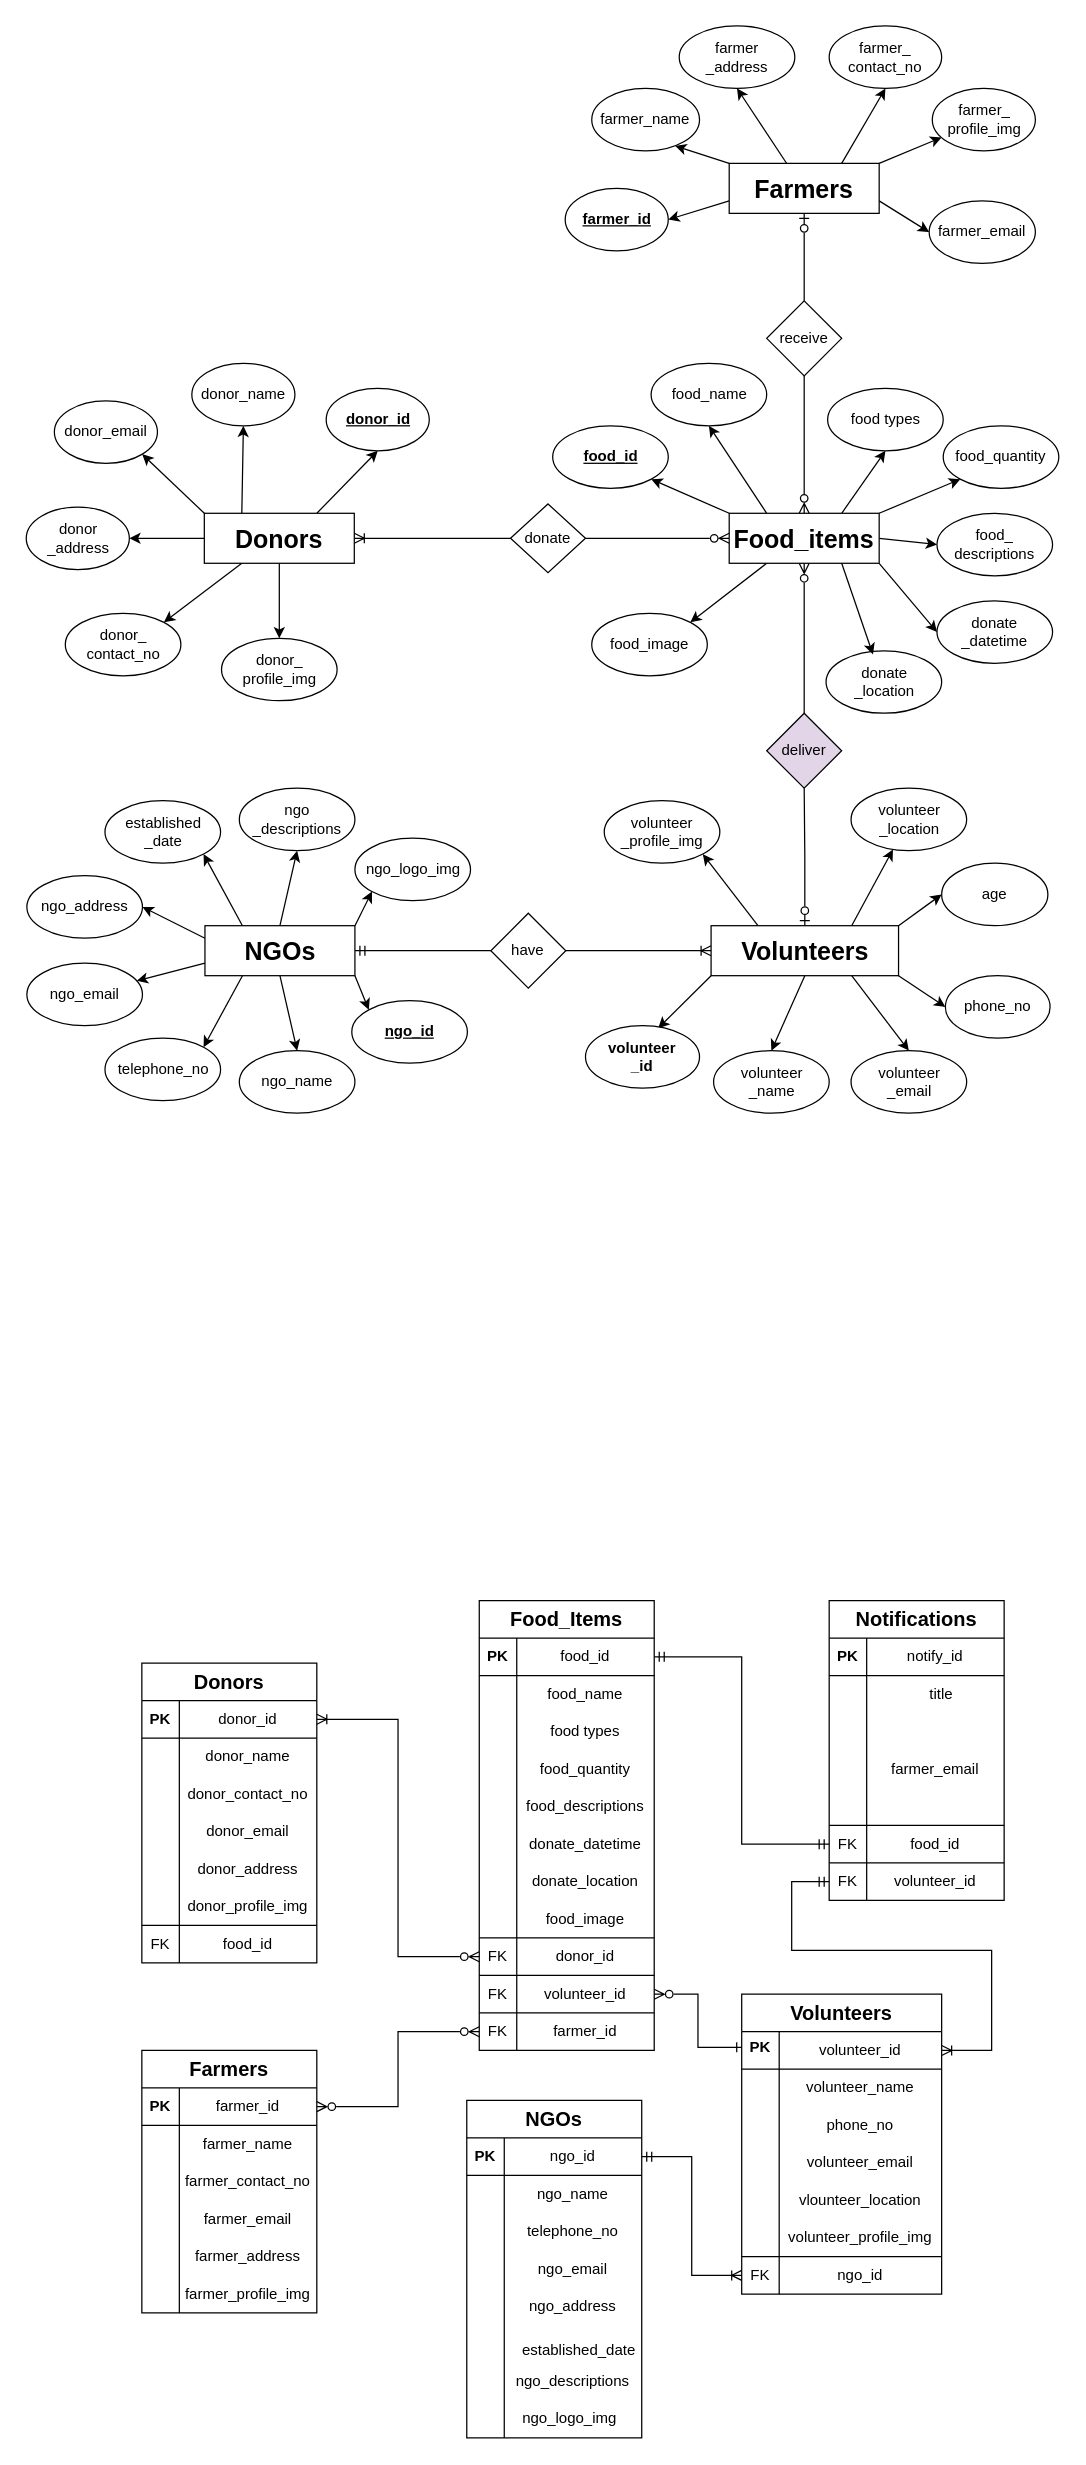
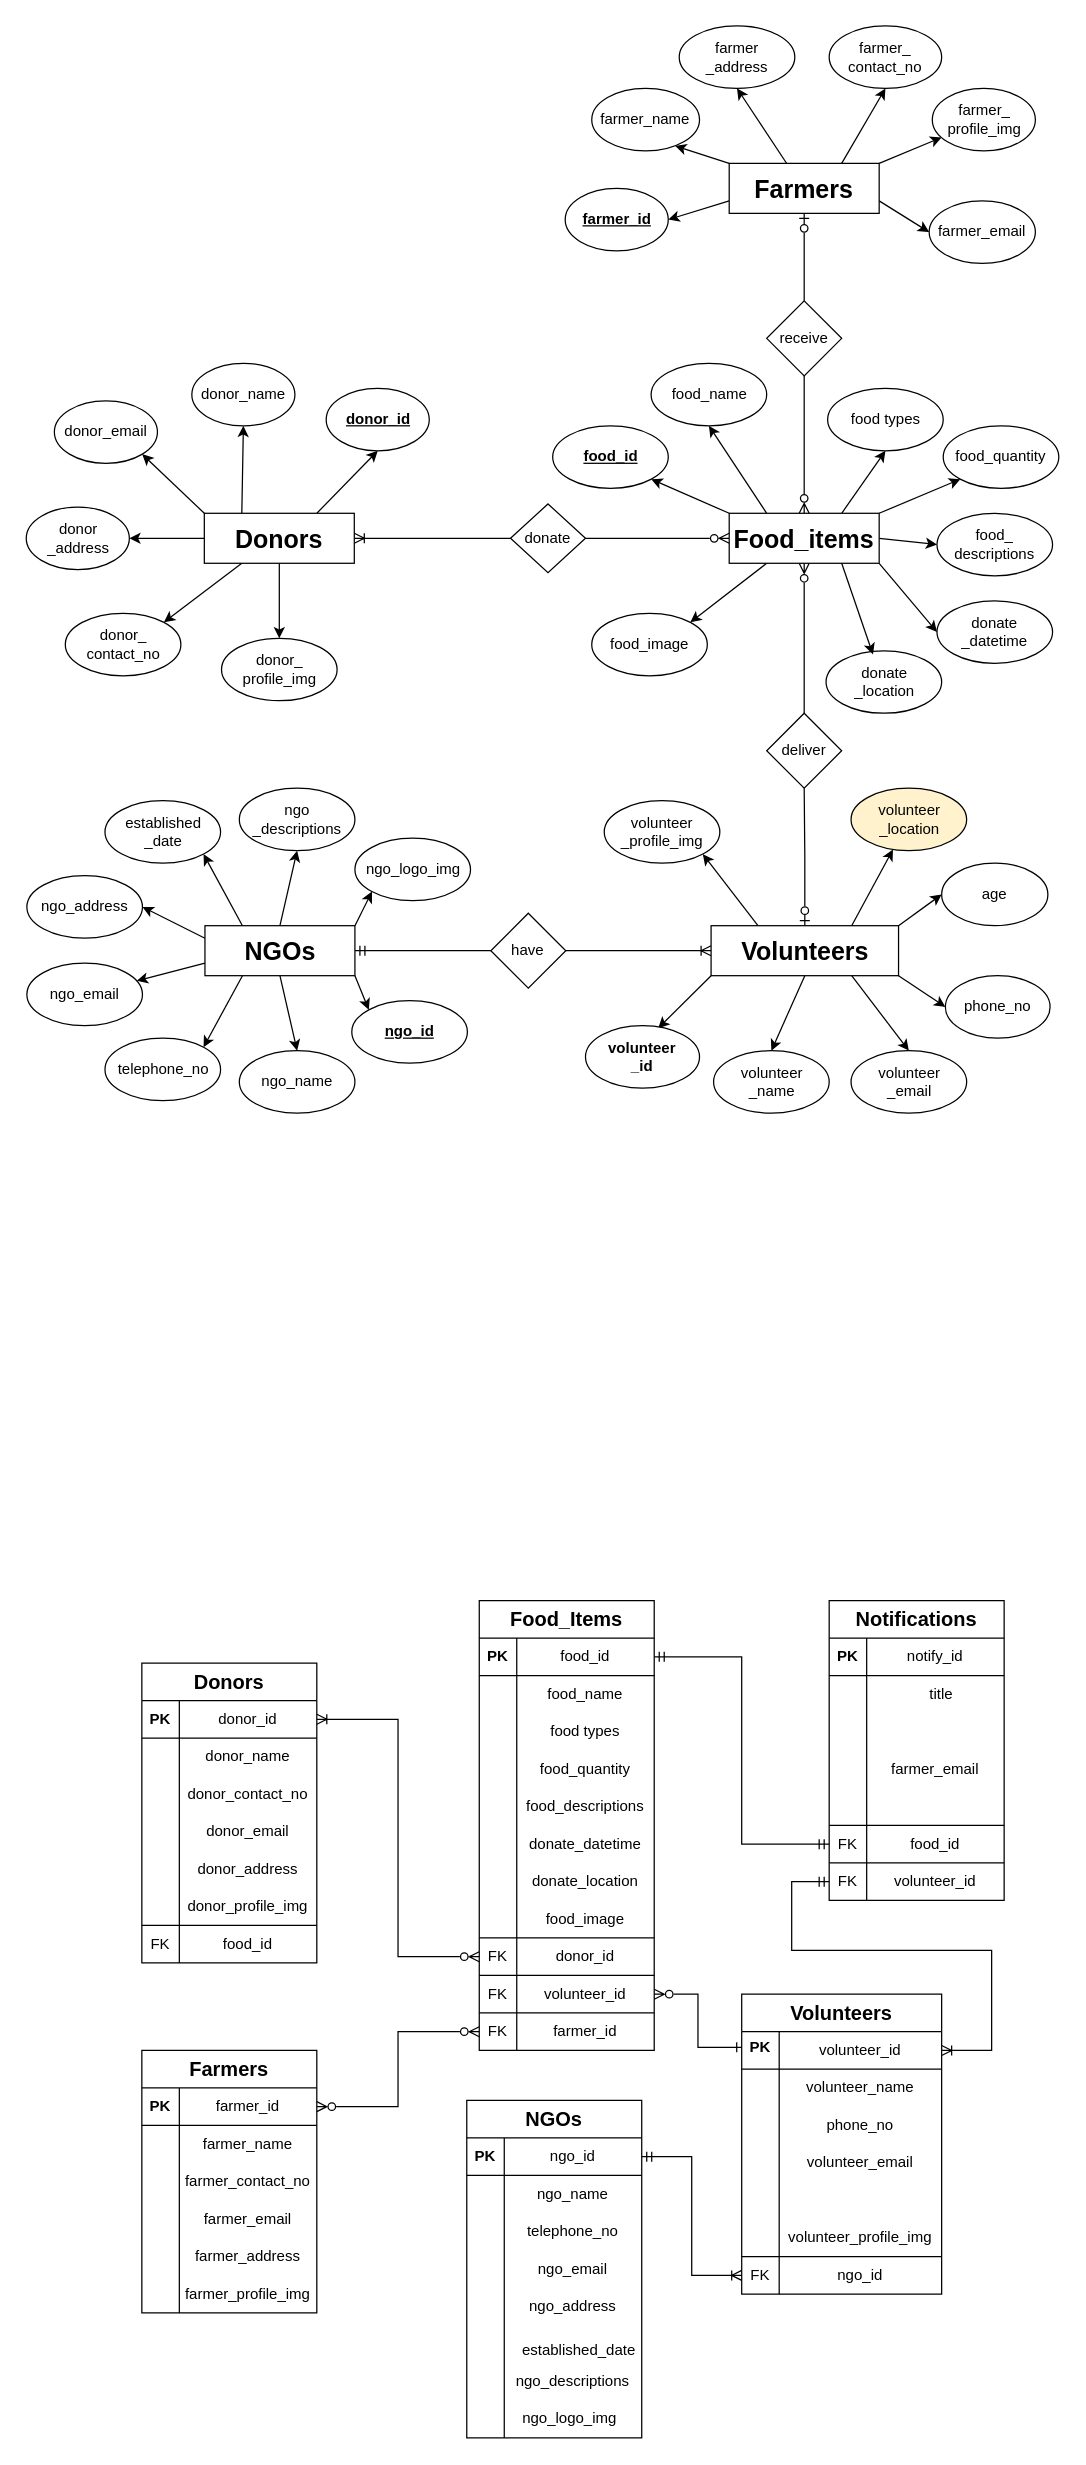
(804, 751) -> (804, 751)
(909, 819) -> (909, 819)
(861, 2201) -> none
